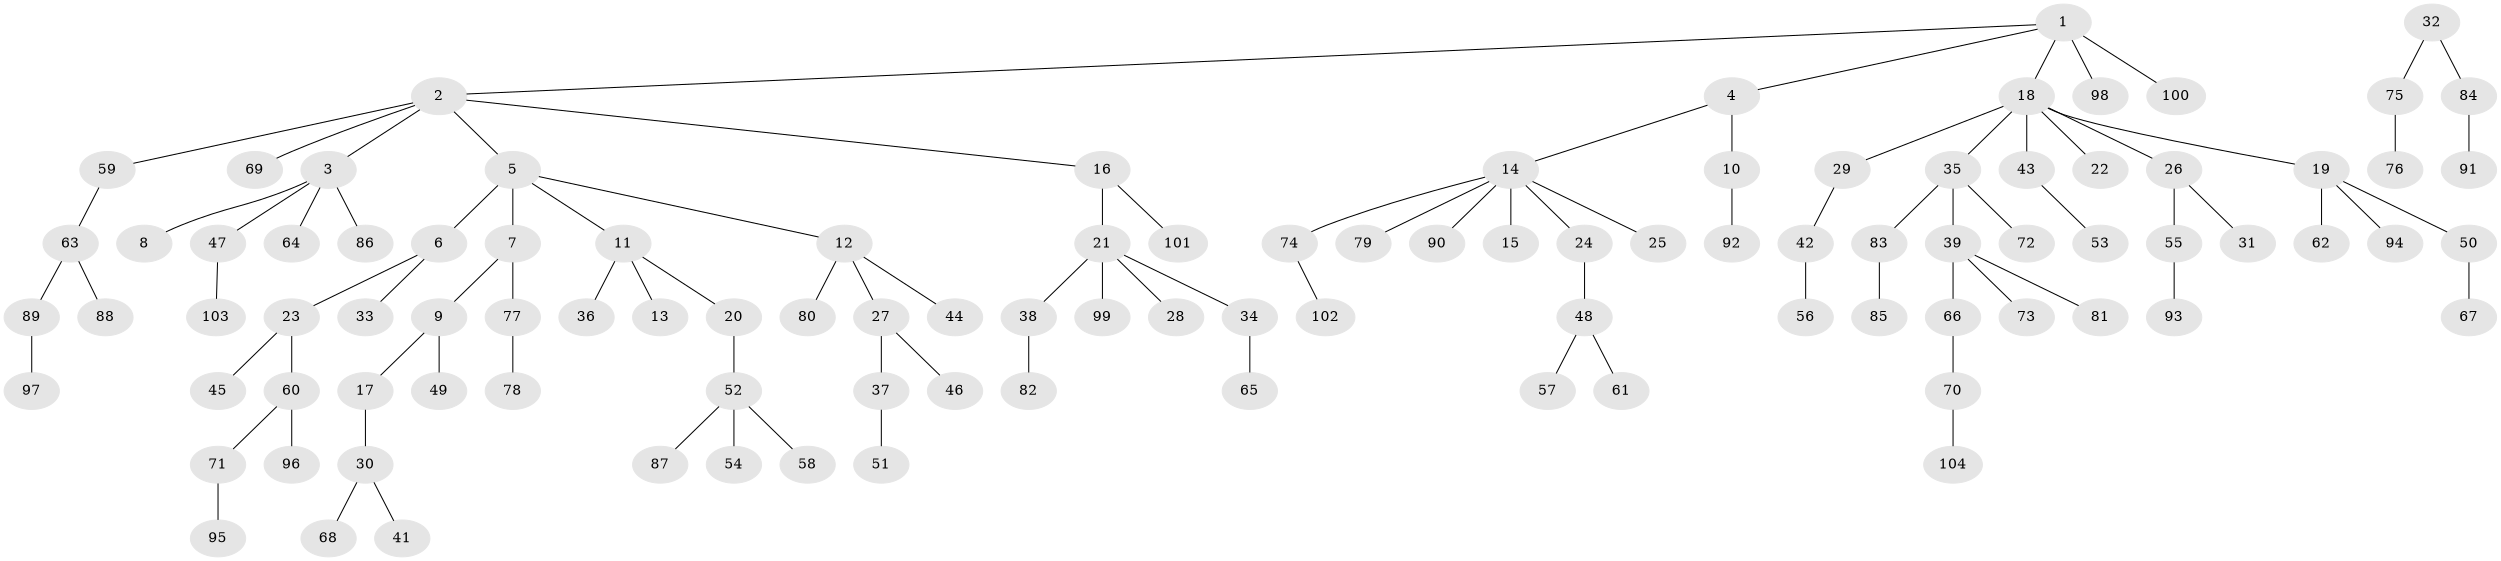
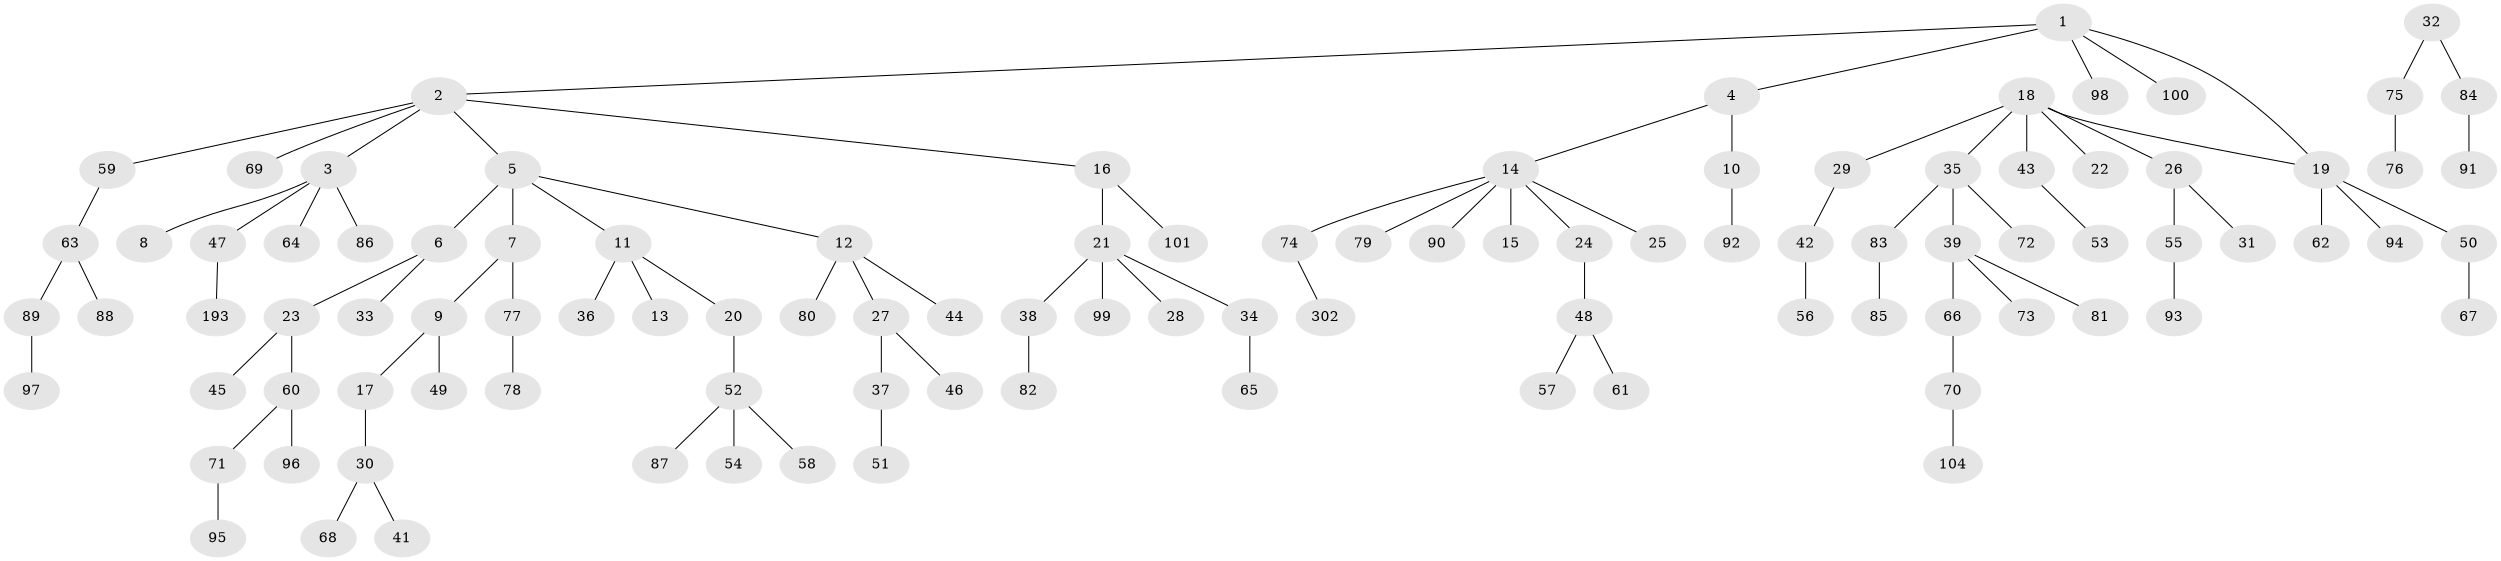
(2045, 59) -> (2208, 74)
(216, 317) -> (216, 317)
(1326, 317) -> (1326, 317)
